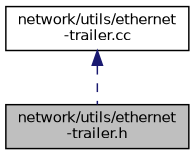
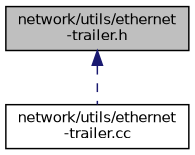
(97, 85) -> (97, 85)
